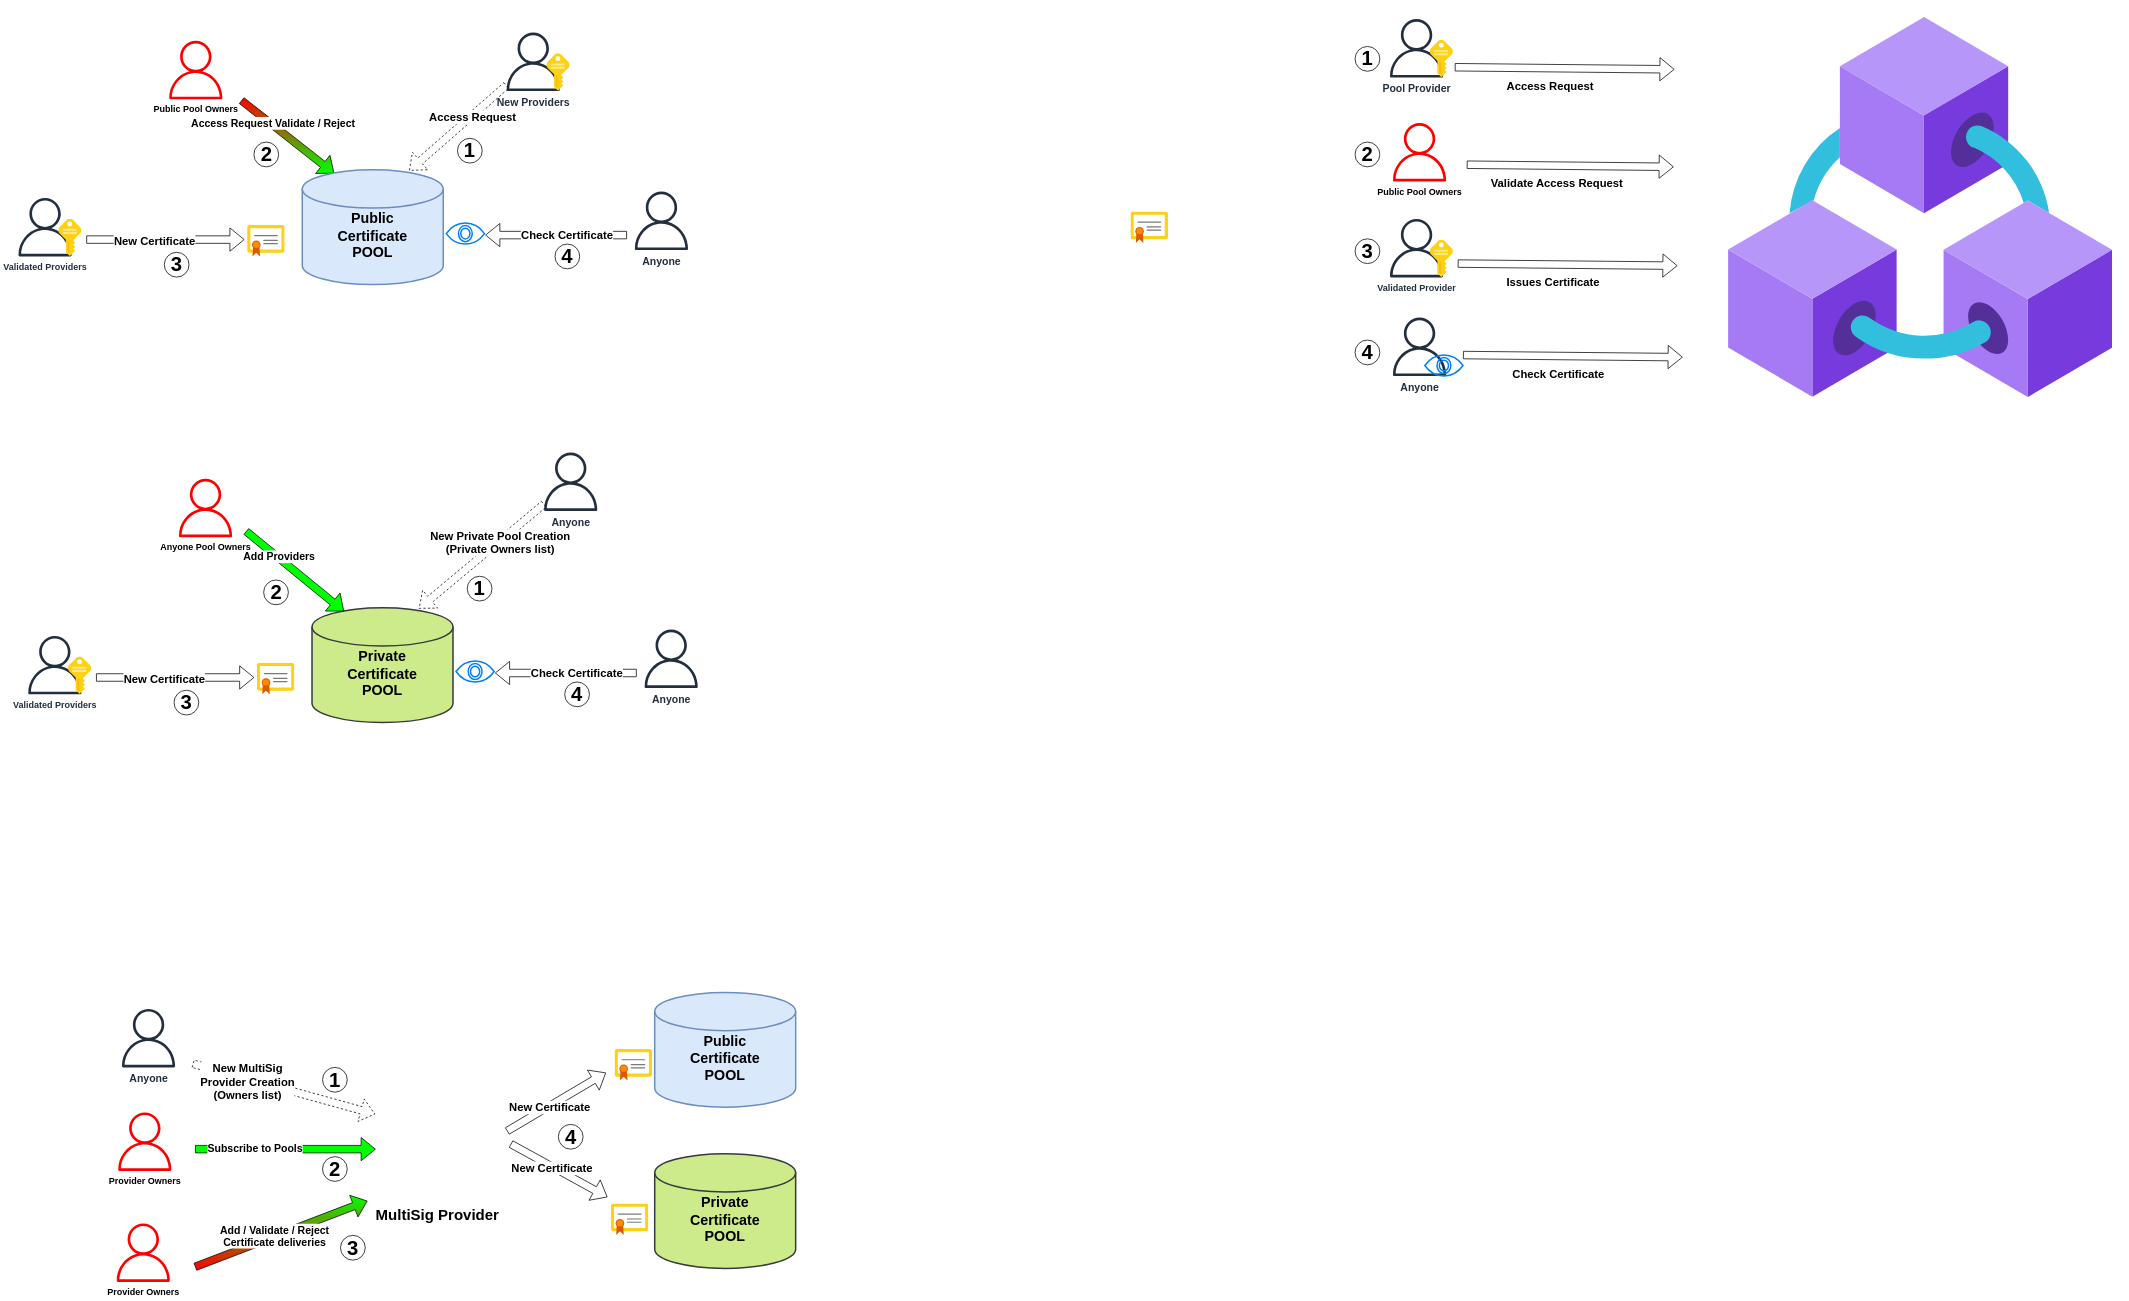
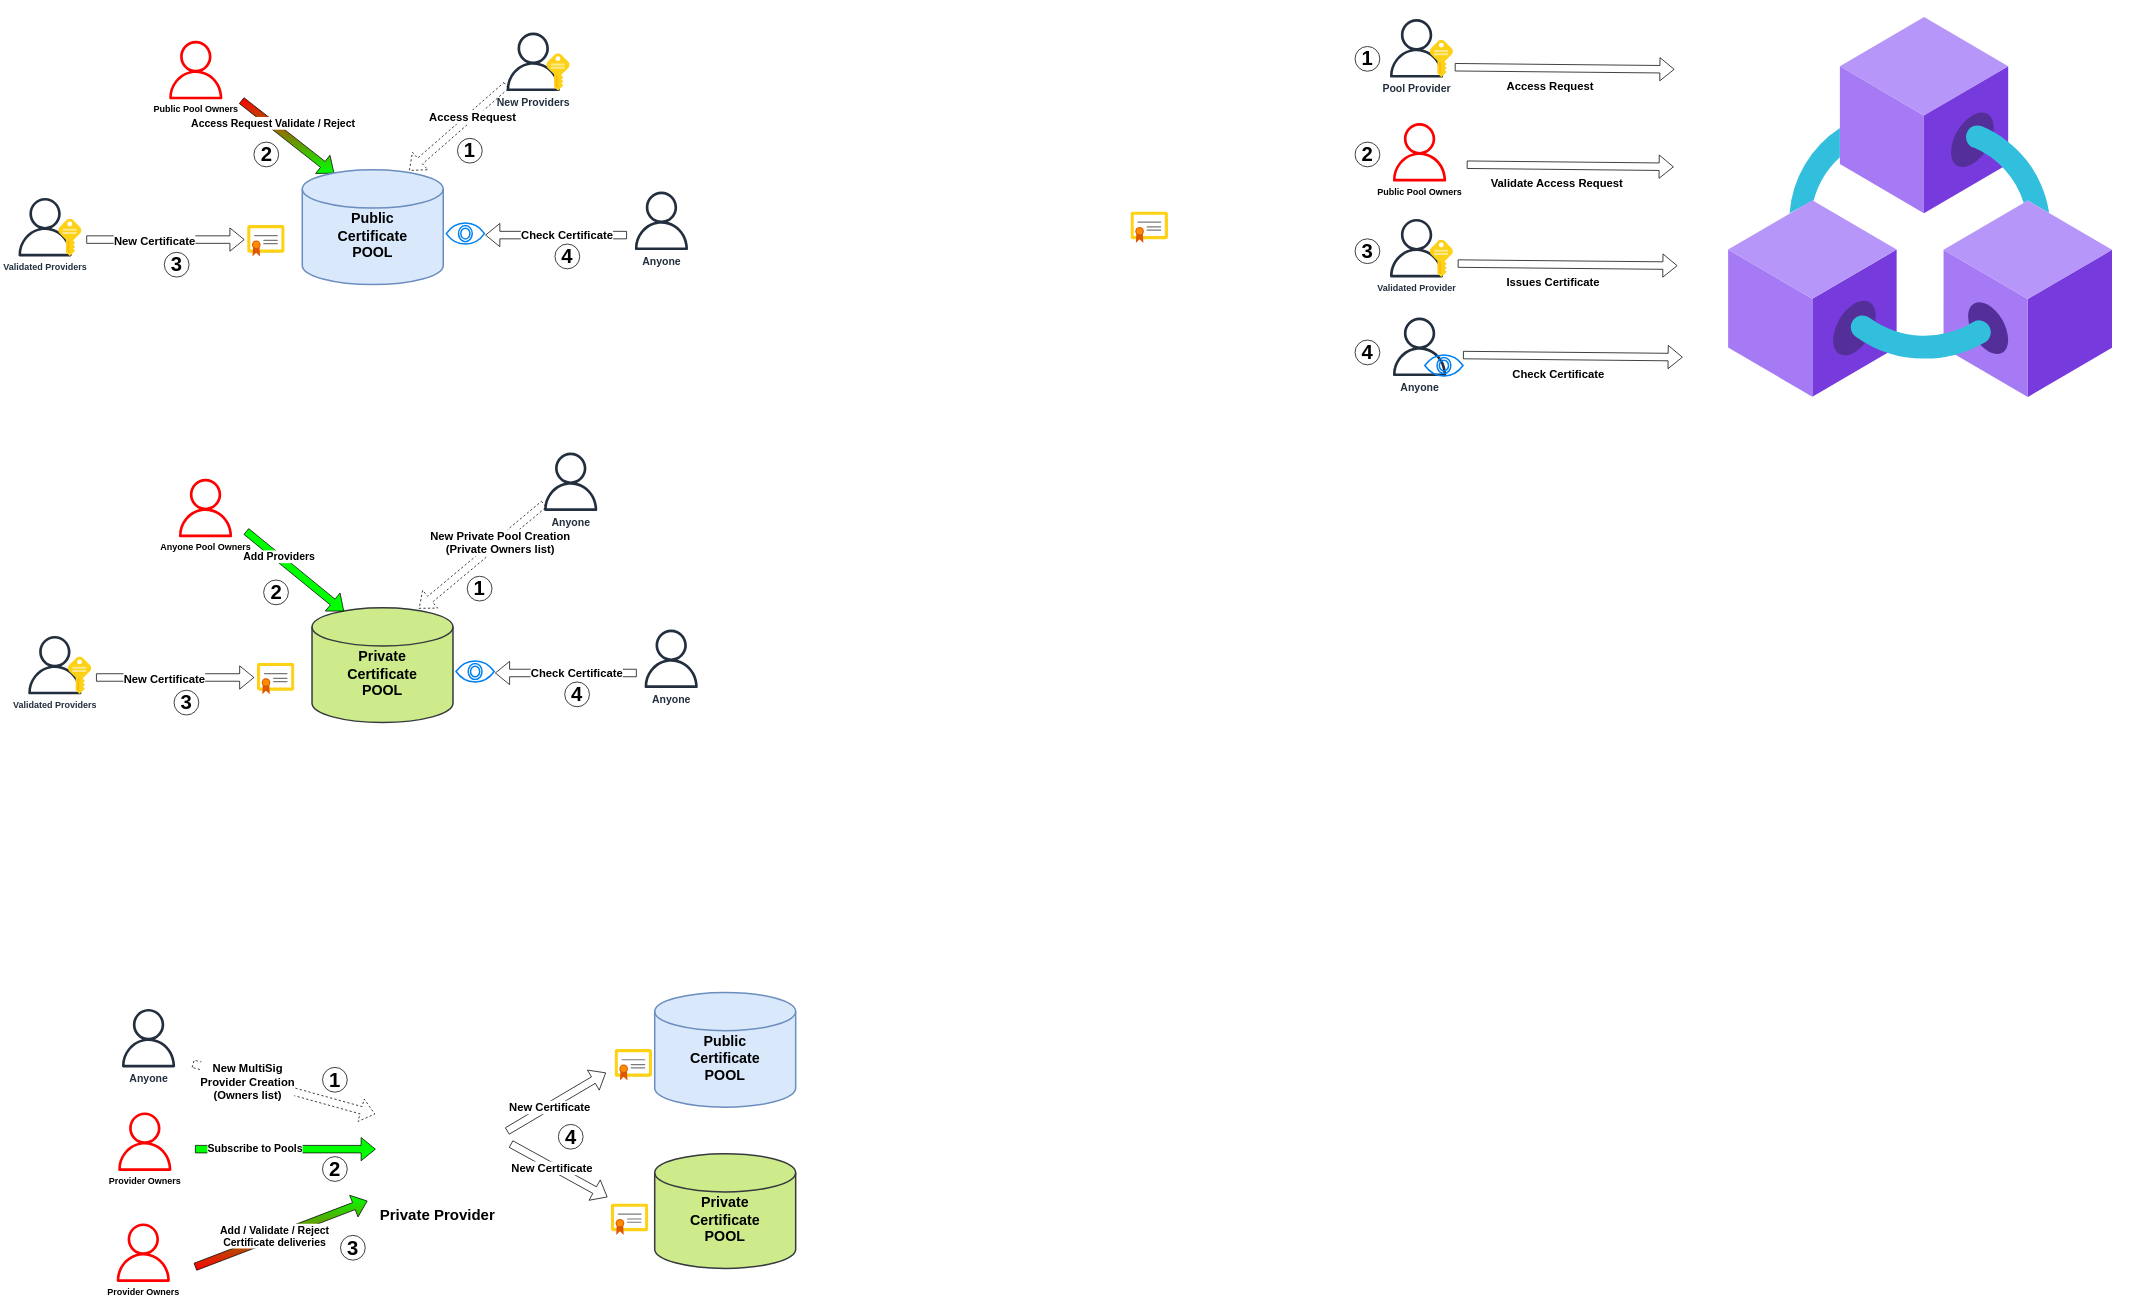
(437, 1212) -> (437, 1212)
